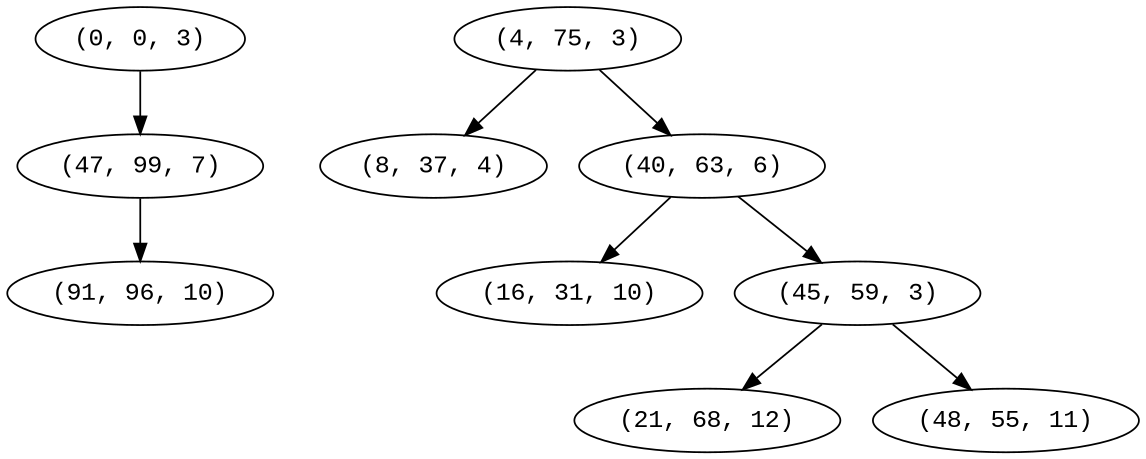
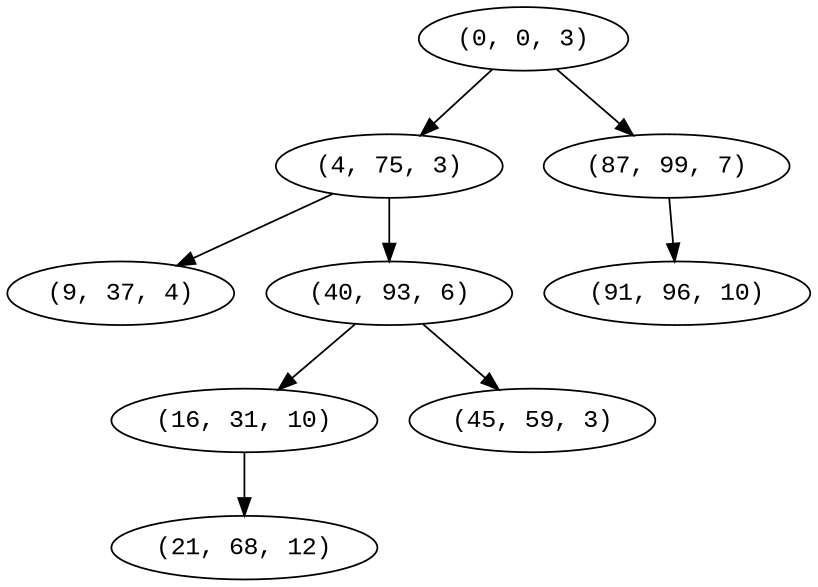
none -> (463, 96)
(140, 166) -> (667, 166)
(434, 166) -> (121, 293)
(702, 166) -> (389, 293)
(789, 351) -> (244, 475)
(1006, 420) -> none
